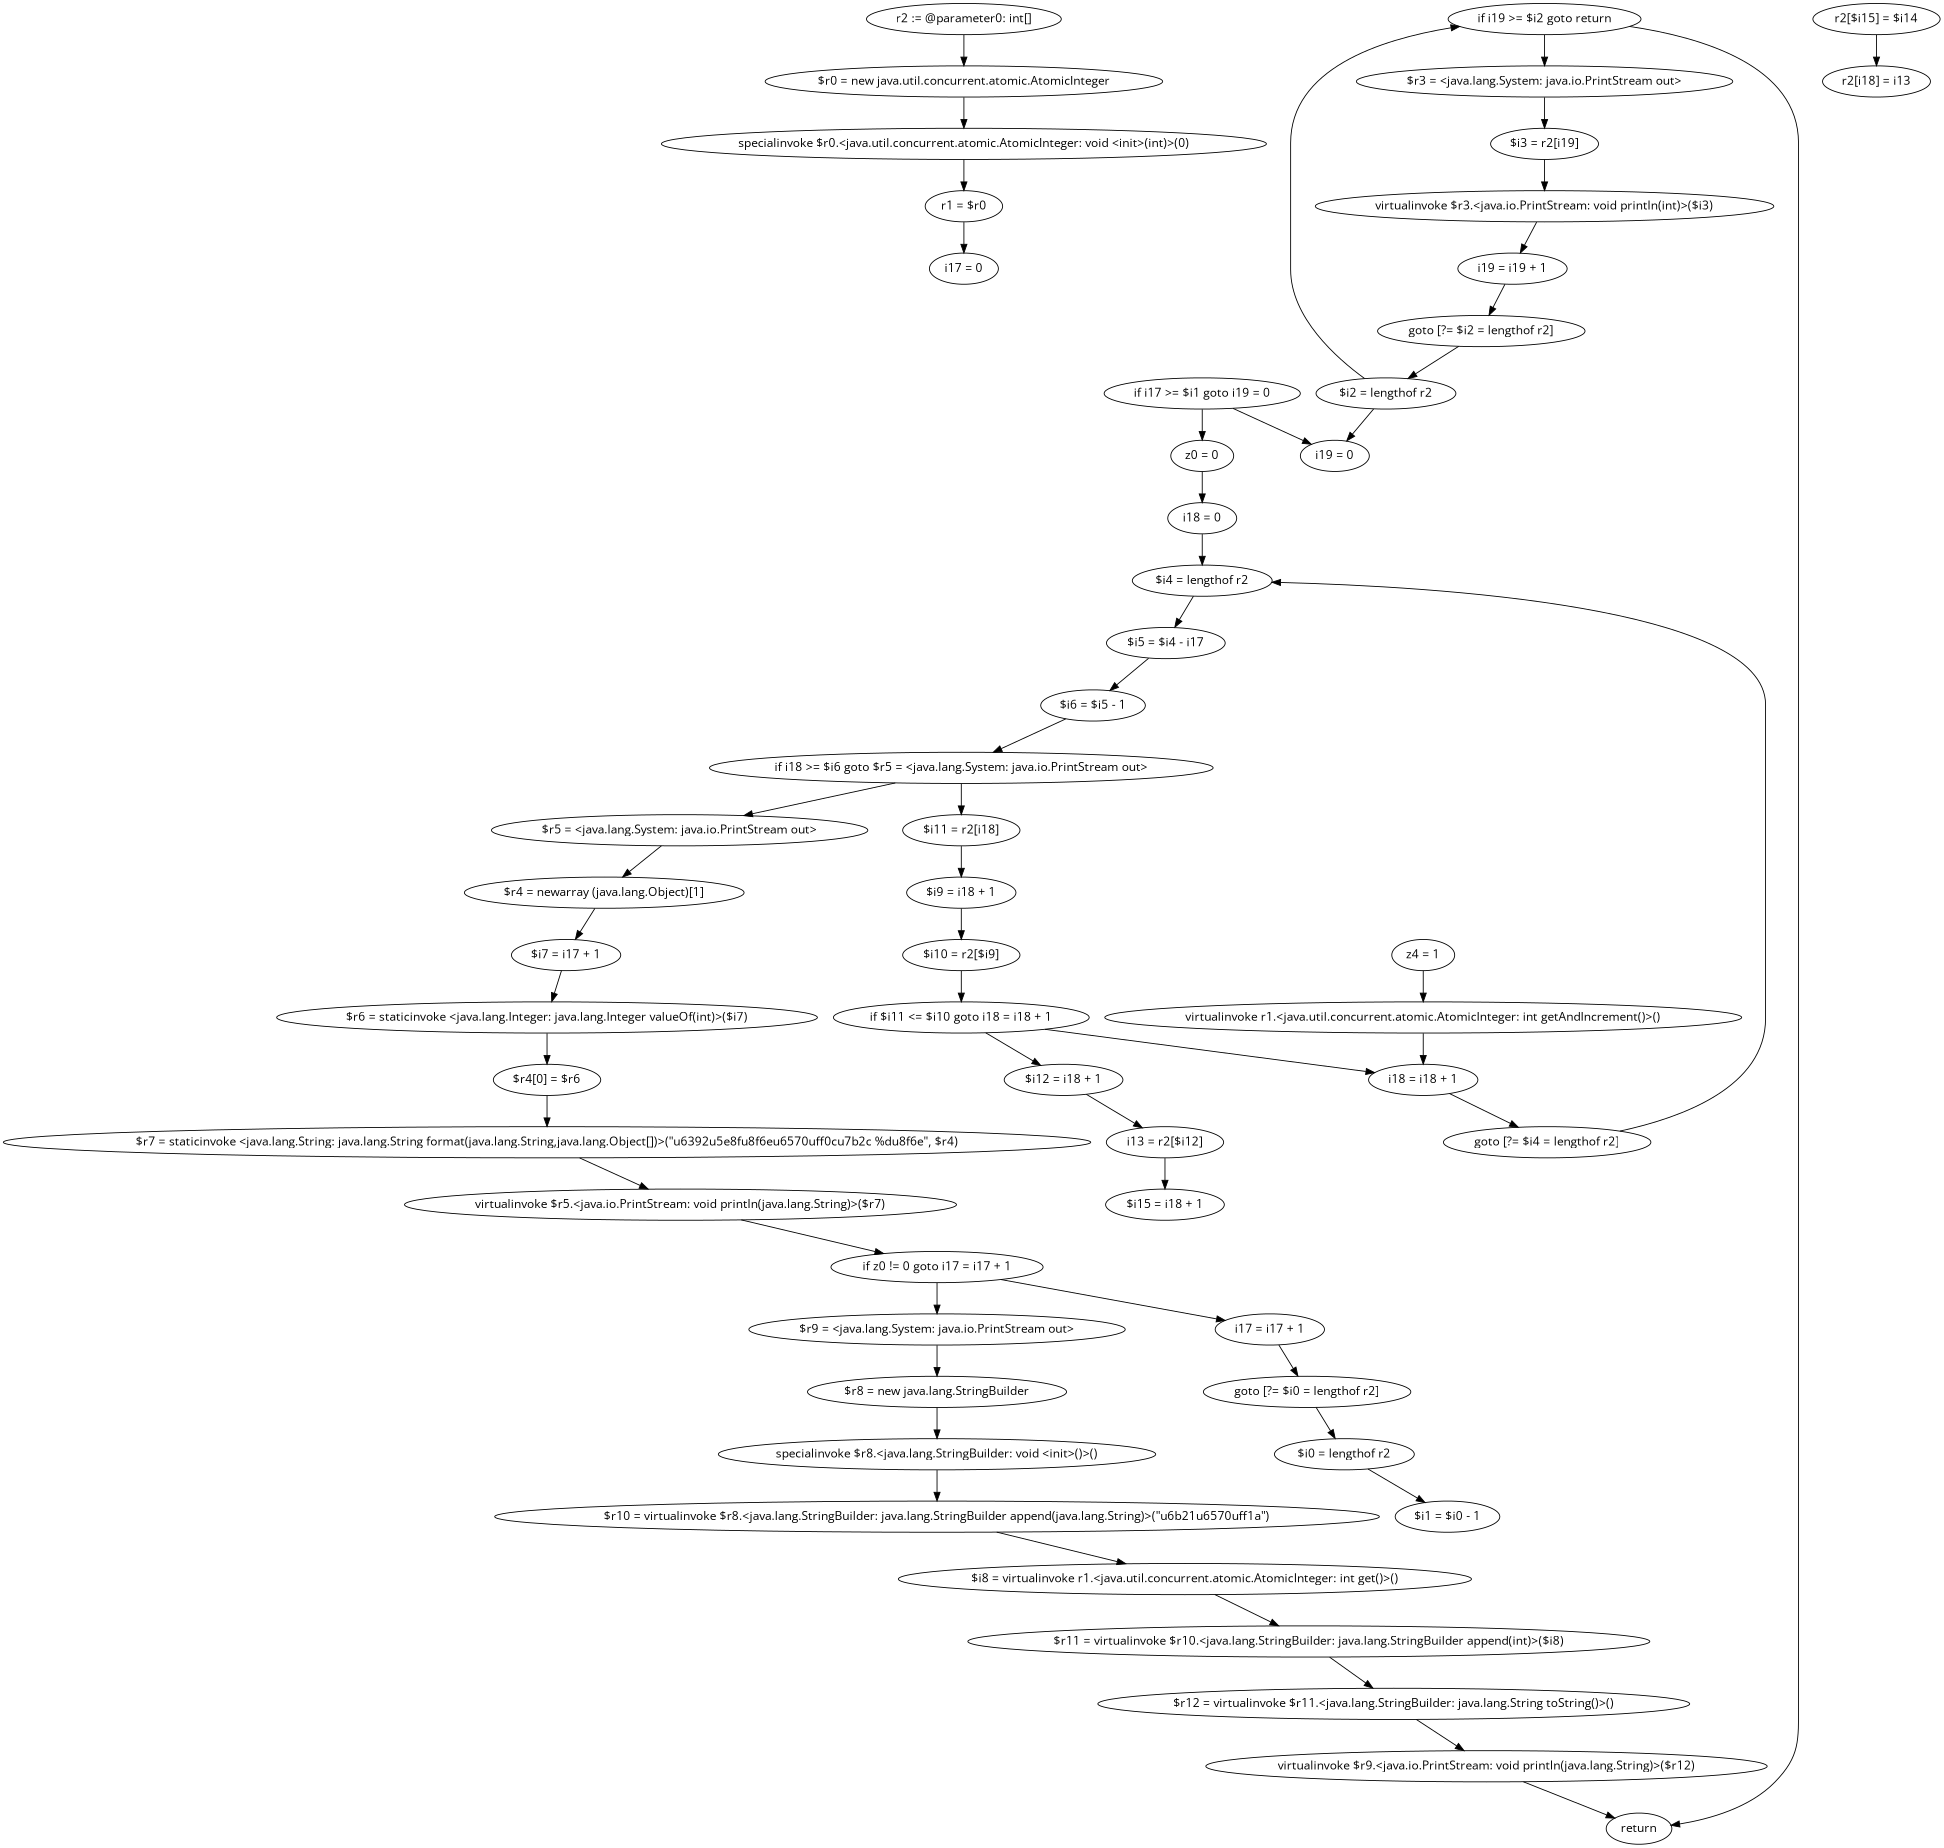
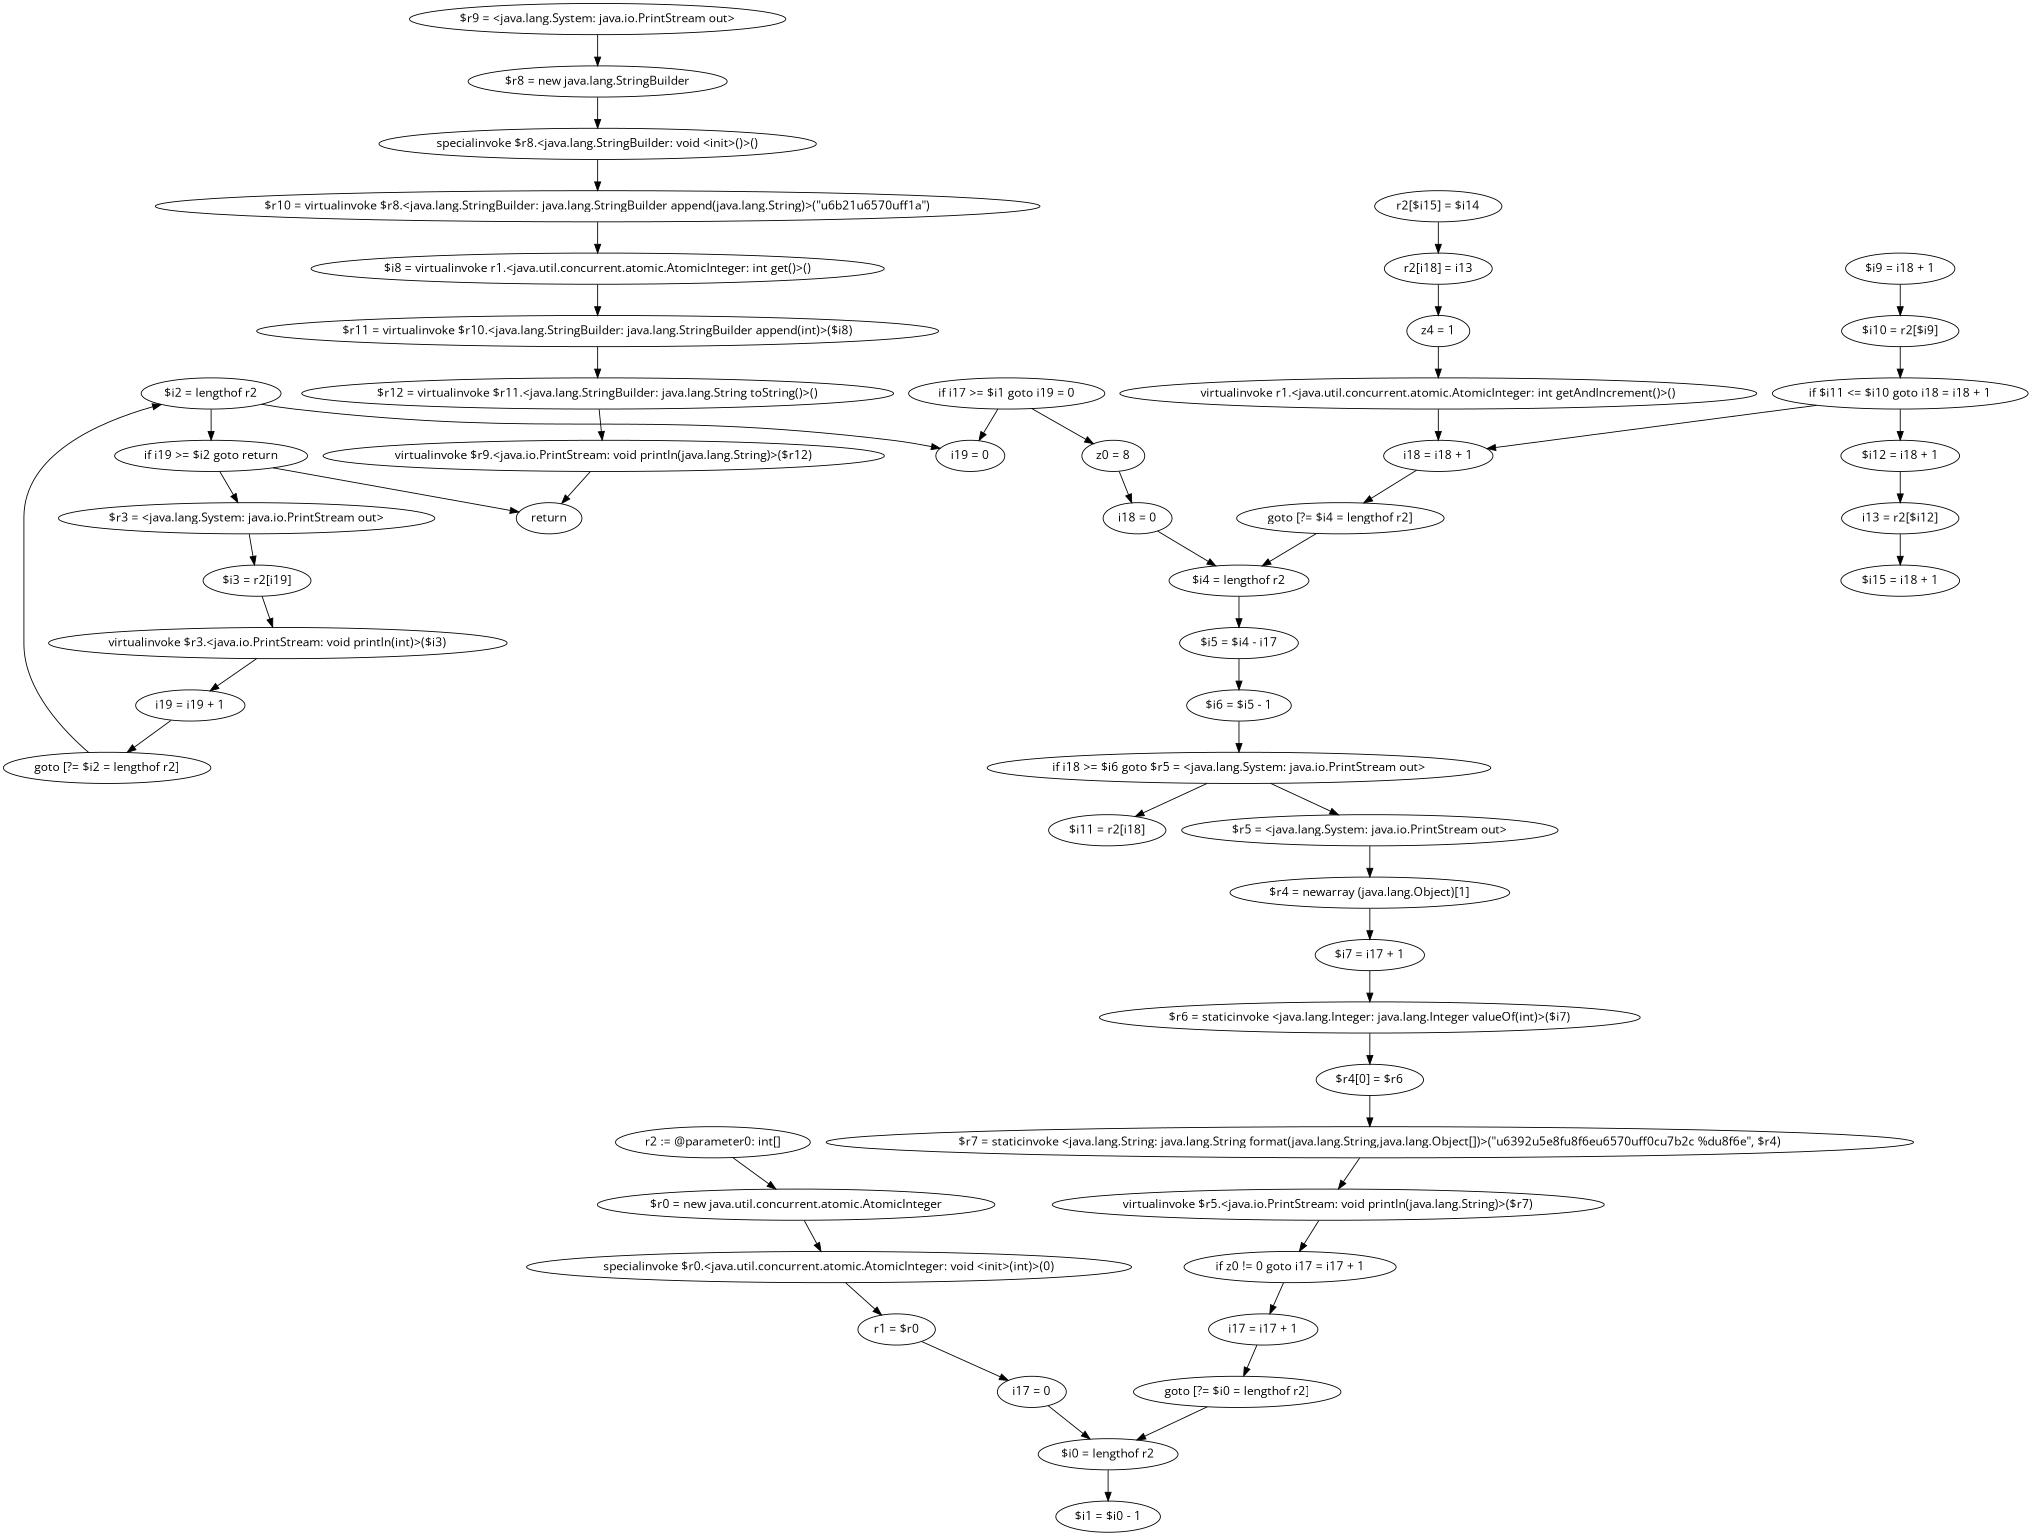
none -> (1438, 296)
(1202, 456) -> (1113, 456)
(961, 857) -> none
(937, 1294) -> none
none -> (1066, 1420)
